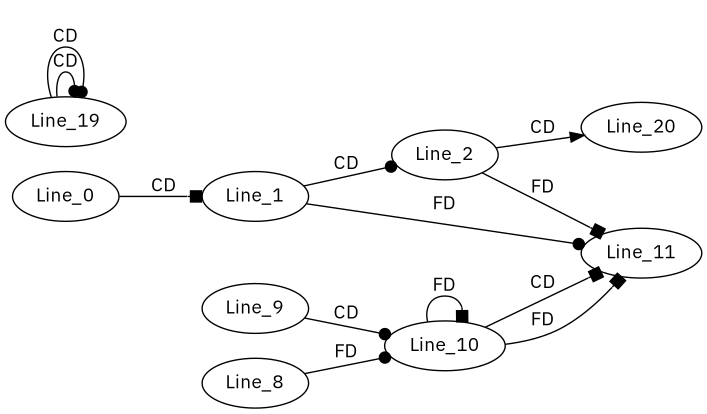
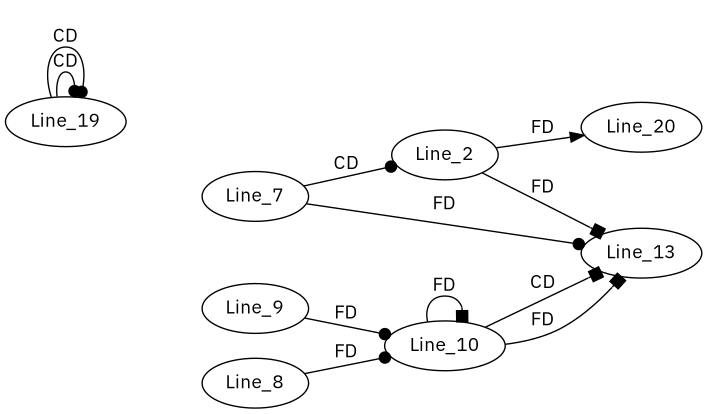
(543, 128) -> (543, 128)
(66, 196) -> none
(255, 196) -> (255, 196)
(641, 253) -> (641, 253)
(347, 313) -> (347, 313)
